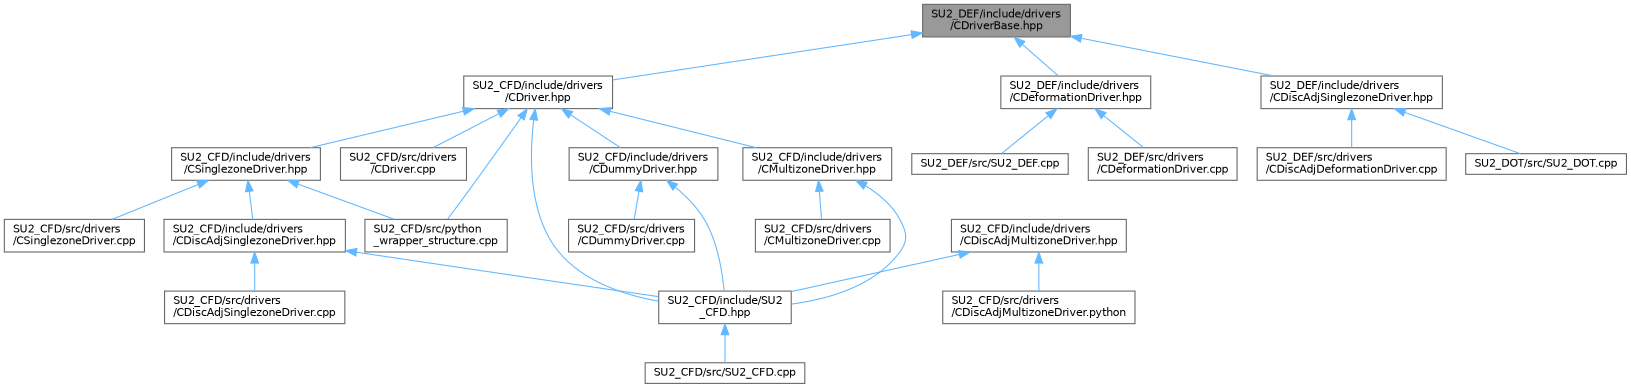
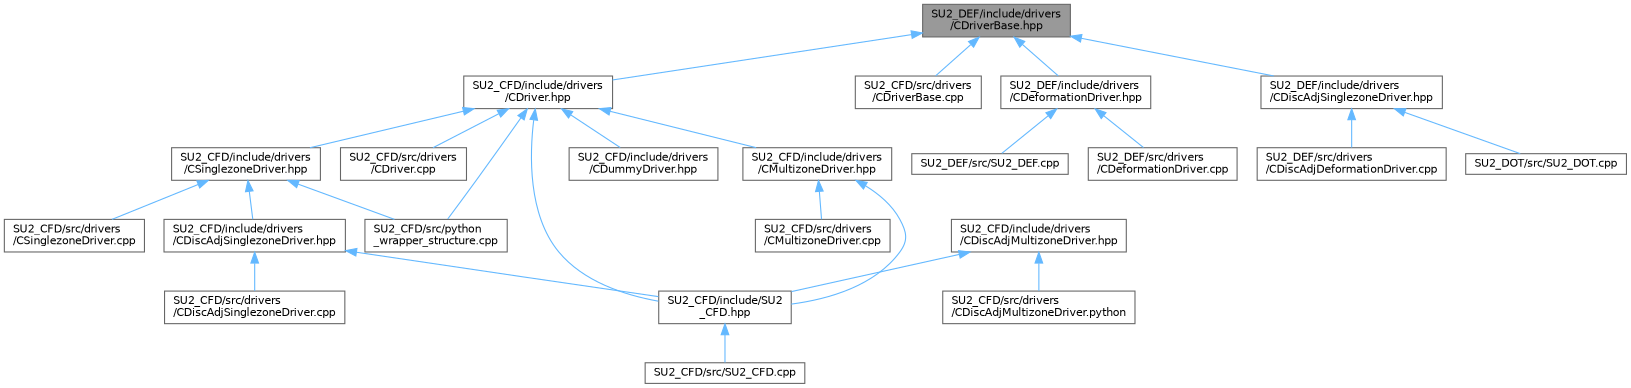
none -> (918, 92)
(711, 233) -> none
(632, 236) -> none
